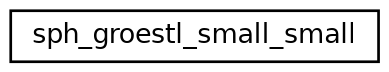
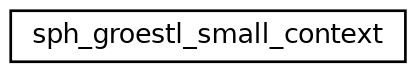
(195, 36) -> (208, 36)
